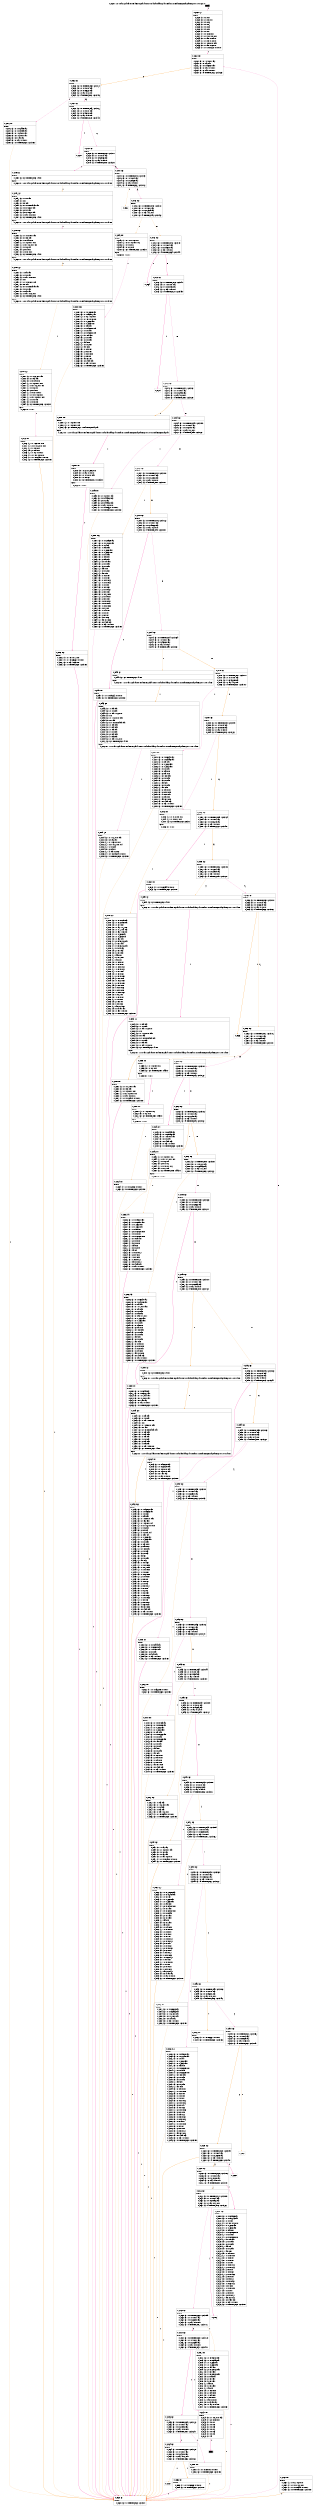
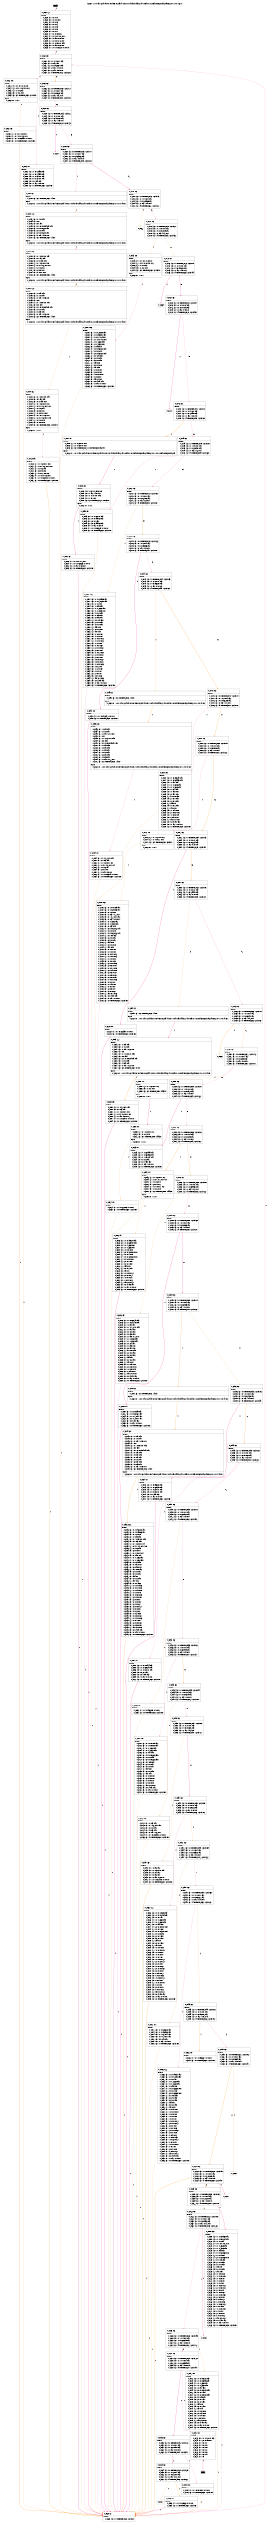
none -> (21, 91)
